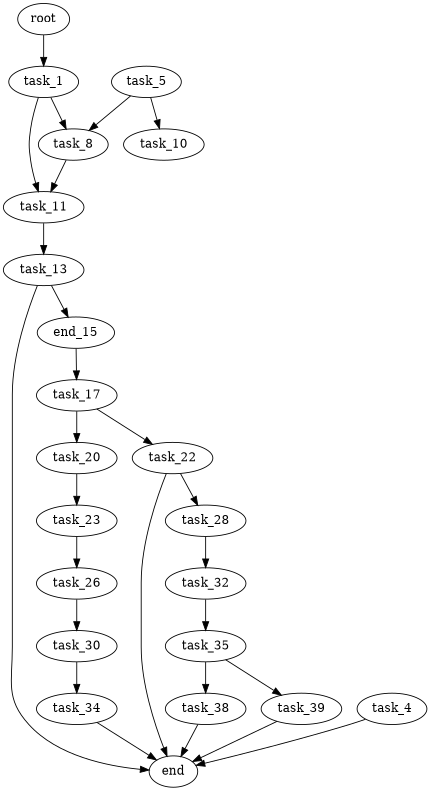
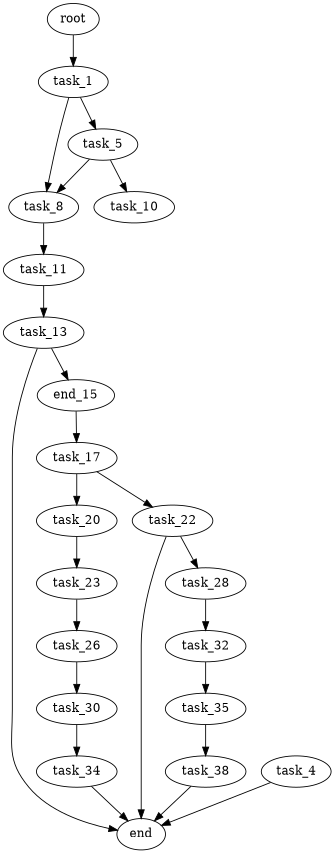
(29, 140) -> (86, 109)
(301, 709) -> none
